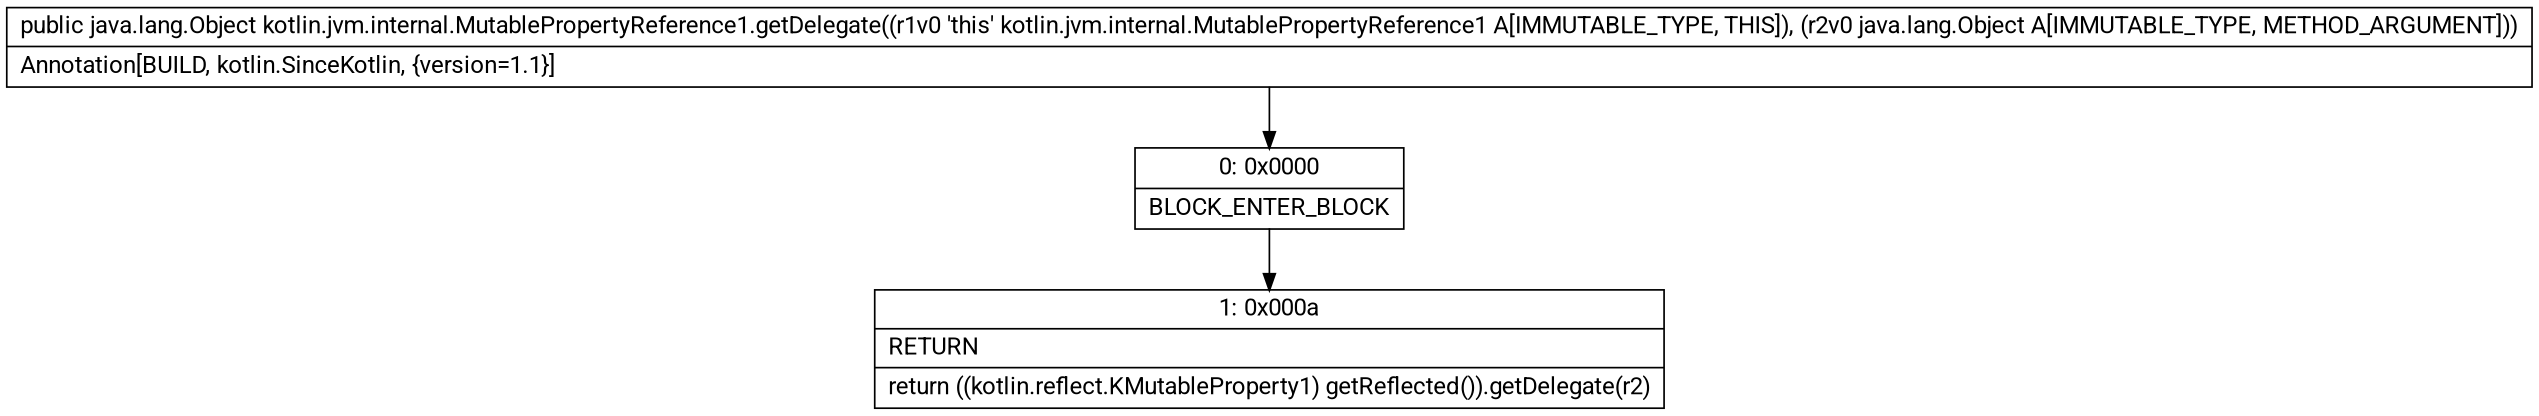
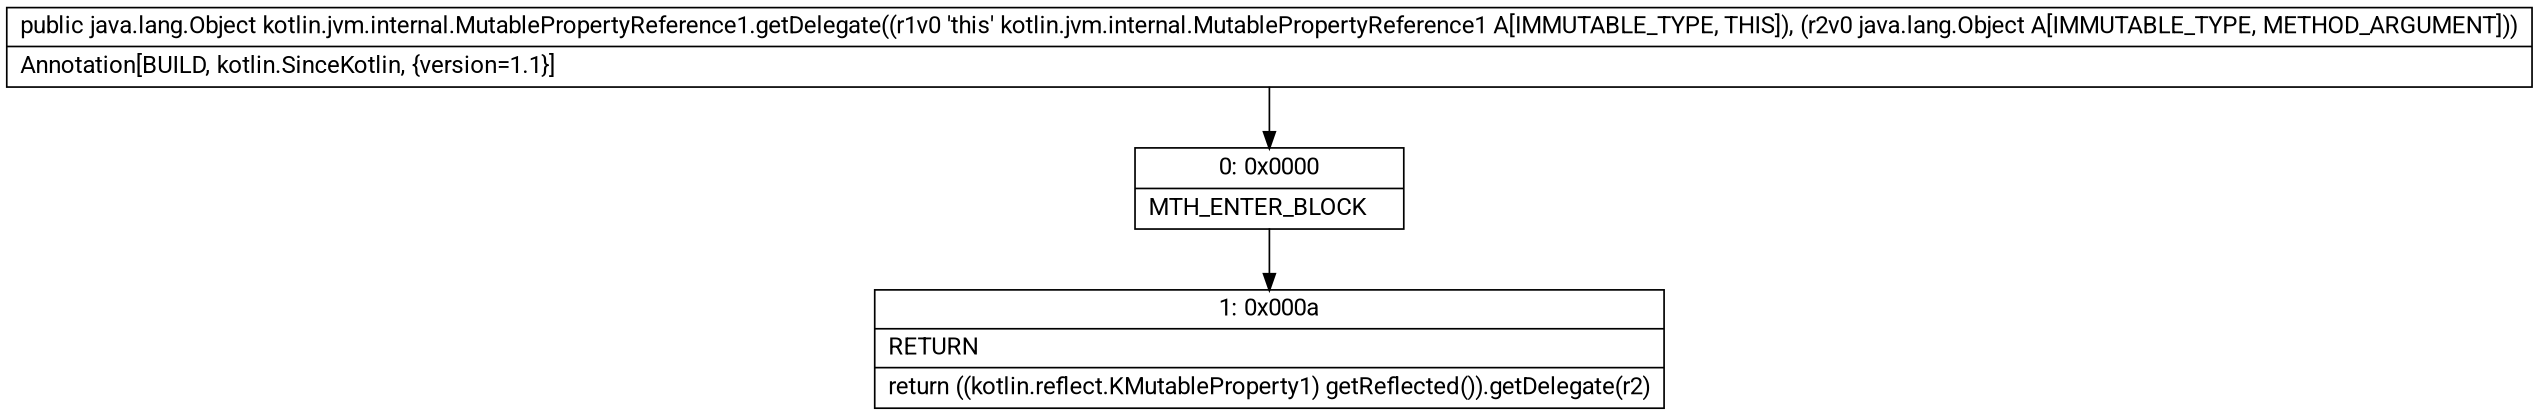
(1269, 208) -> (1258, 208)
